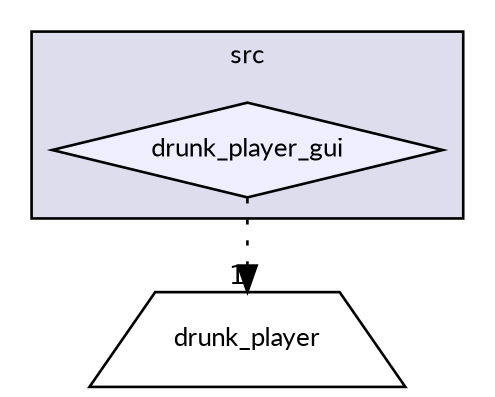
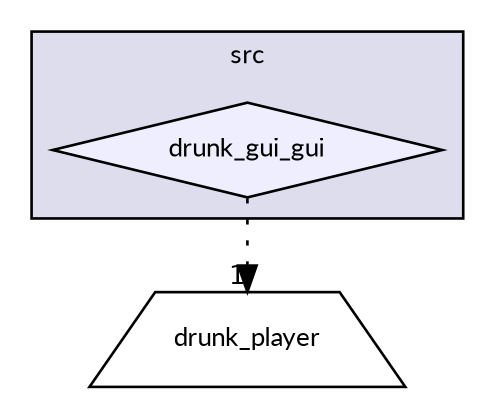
(247, 150) -> (247, 150)
